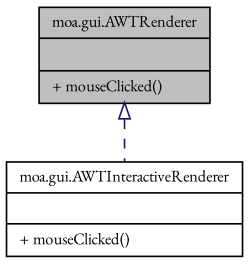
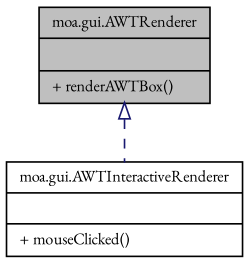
(107, 86) -> (113, 86)
